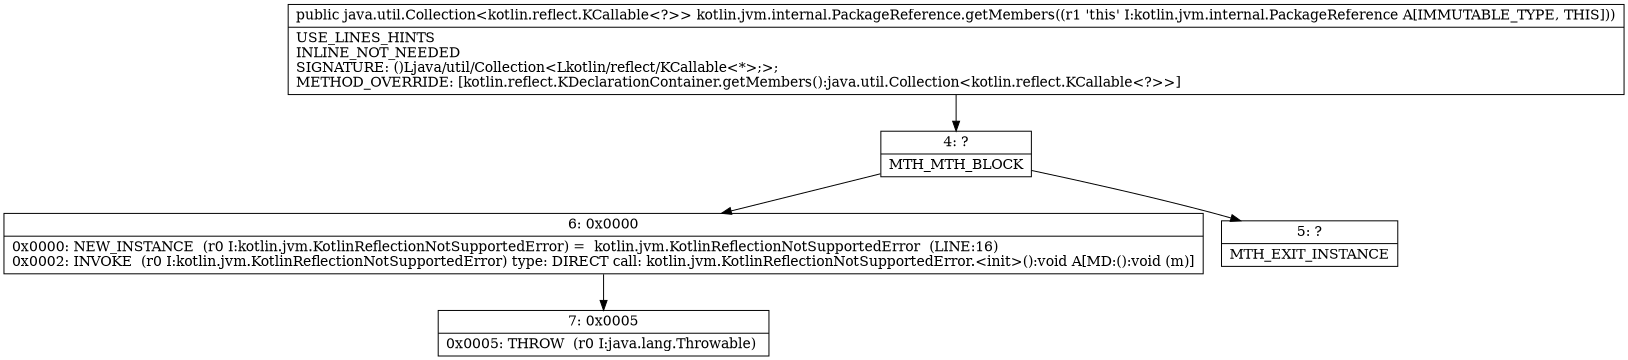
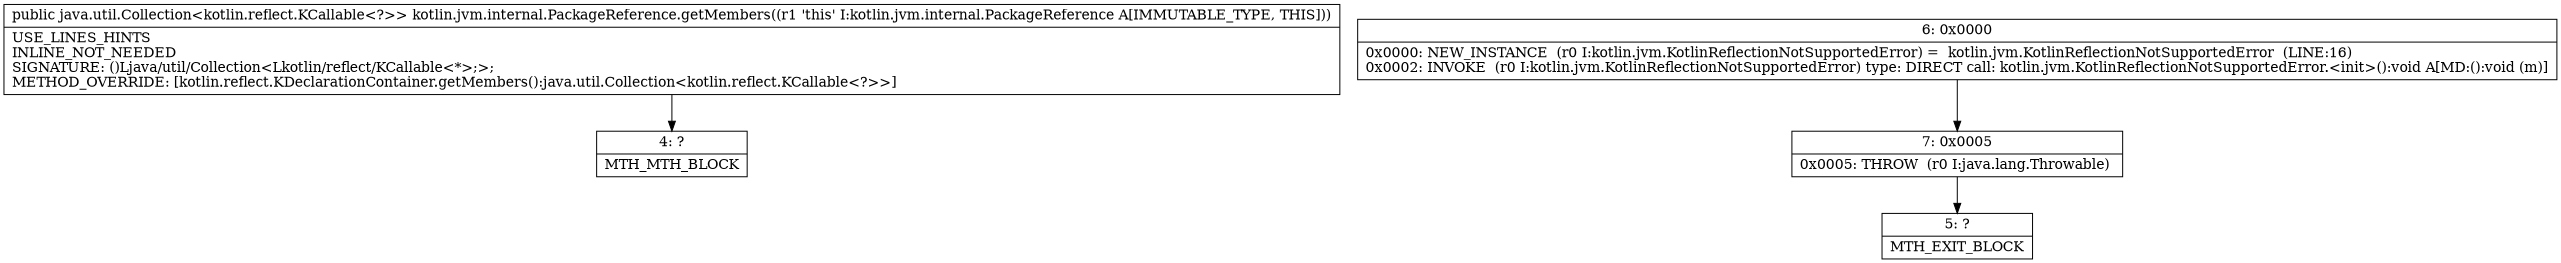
(806, 192) -> none
(1131, 193) -> (1957, 190)
(1310, 255) -> (1957, 247)
